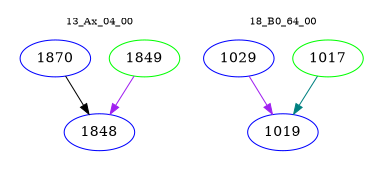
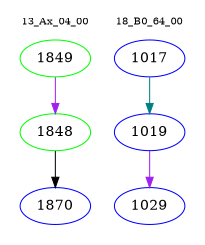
(328, 58) -> (150, 58)
(75, 91) -> (55, 164)
(258, 91) -> (150, 164)
(99, 132) -> (55, 132)
